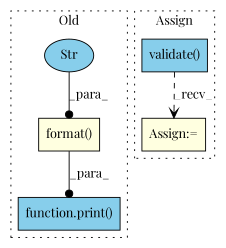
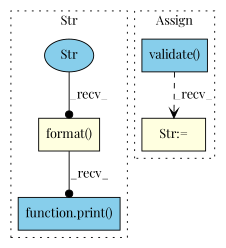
(69, 21) -> (69, 21)
(89, 95) -> (89, 95)
(174, 135) -> (174, 135)
(90, 174) -> (90, 174)
